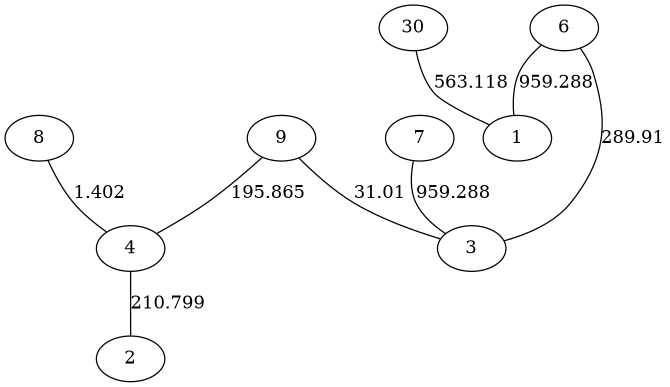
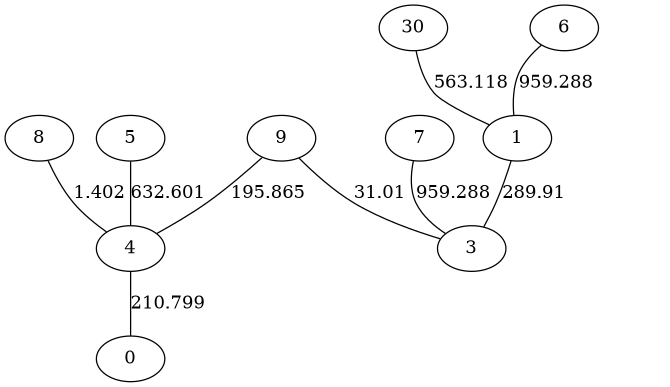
none -> (131, 138)
(594, 165) -> (499, 195)
(131, 359) -> (131, 359)
